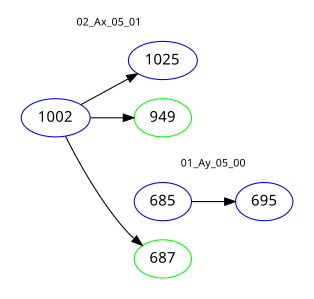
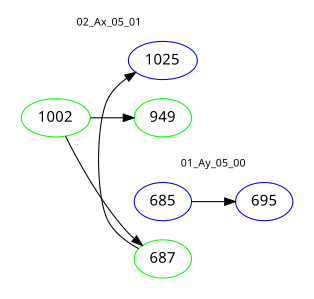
(105, 92) -> (99, 167)
(56, 118) -> (56, 118)
